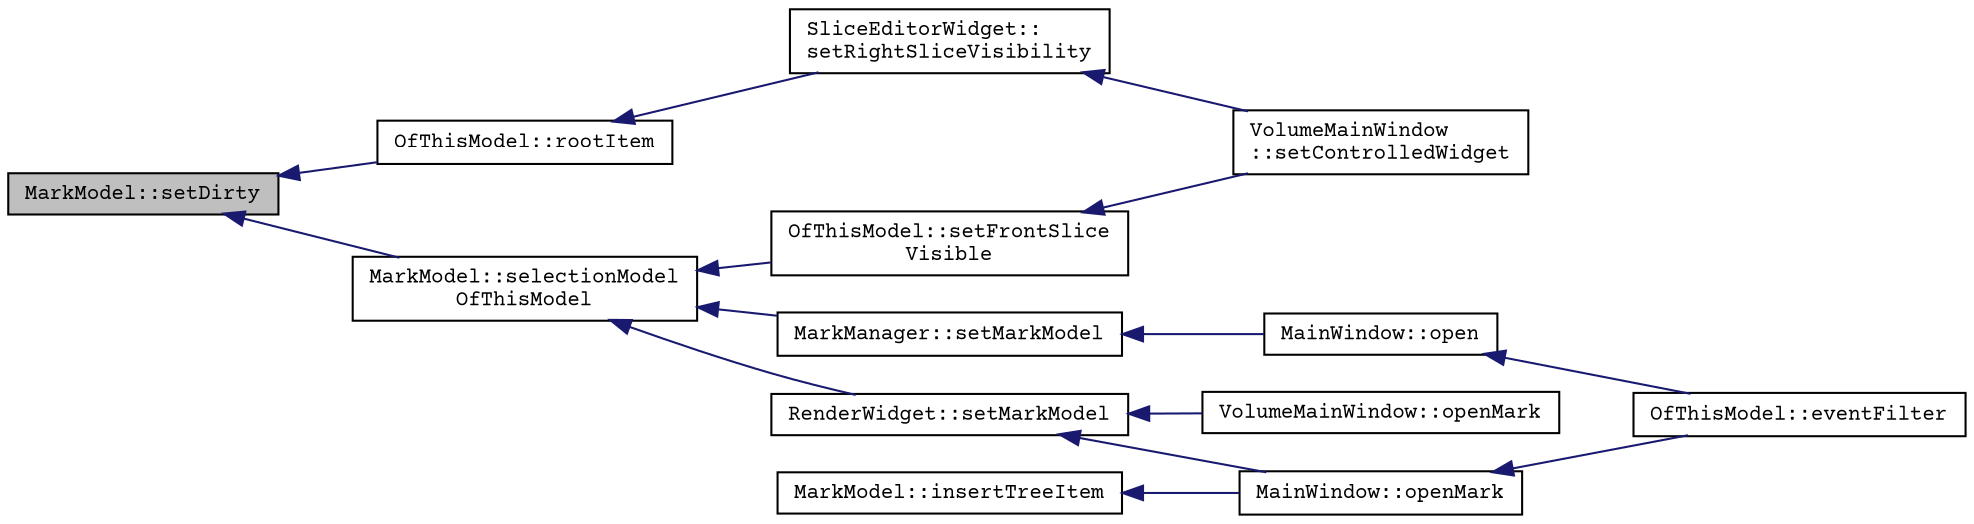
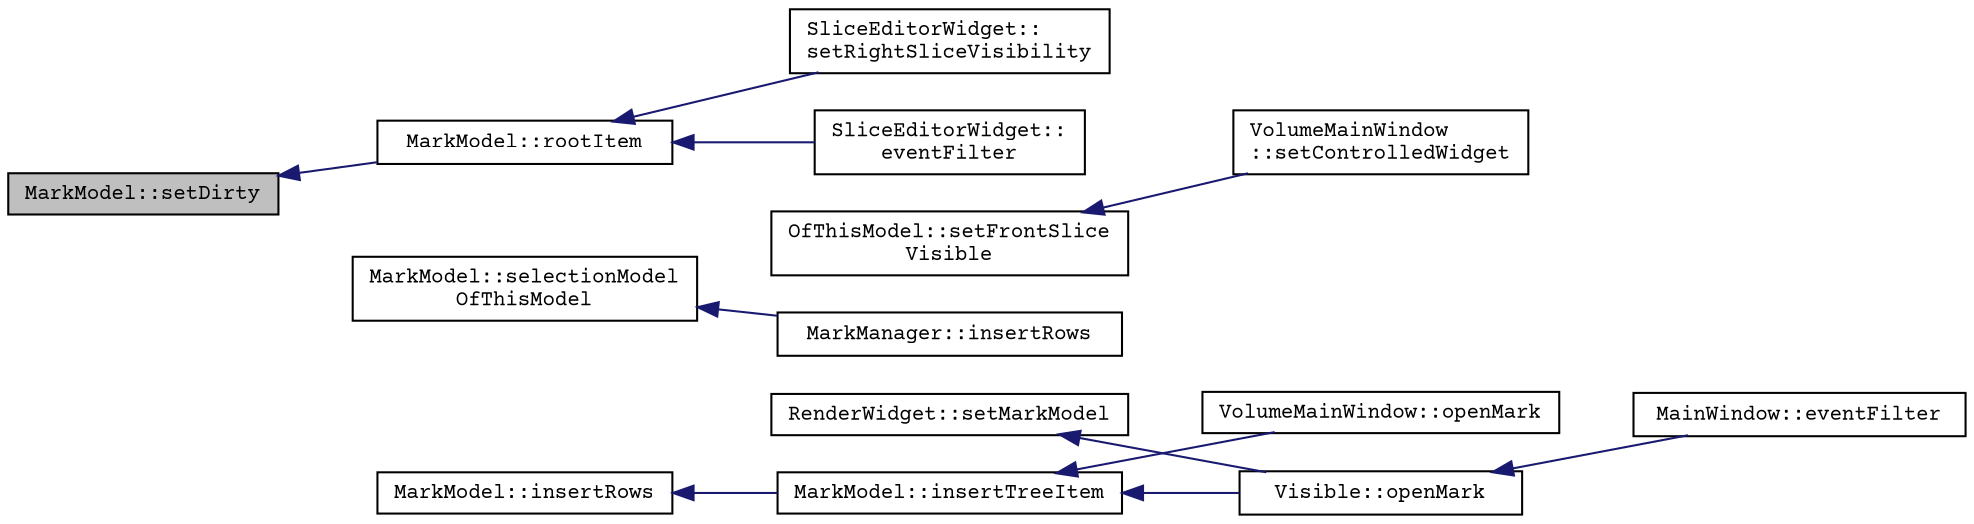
(1176, 94) -> none
(525, 142) -> (525, 142)
none -> (950, 142)
(322, 238) -> none
(744, 265) -> none
(950, 334) -> (950, 334)
(1381, 334) -> none
(742, 364) -> none
(1176, 413) -> (1201, 446)
(1800, 415) -> (1800, 415)
none -> (525, 493)
(1381, 493) -> (1381, 493)
